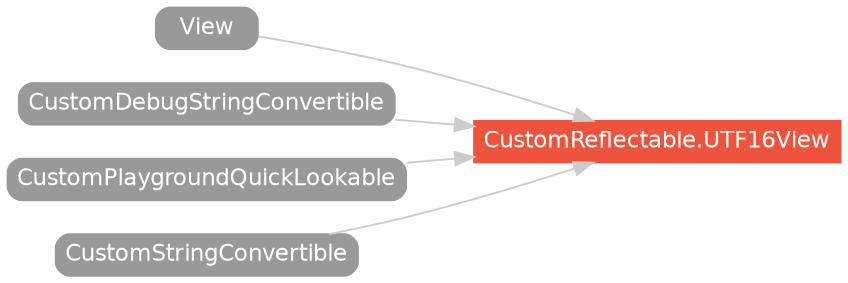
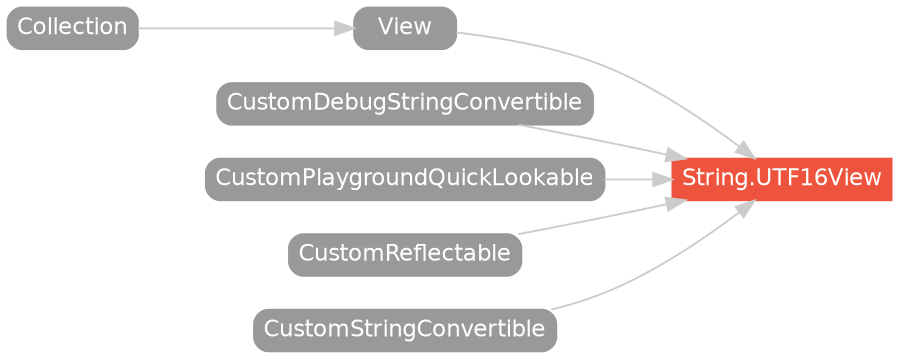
none -> (73, 28)
(657, 142) -> (782, 179)
none -> (405, 255)
